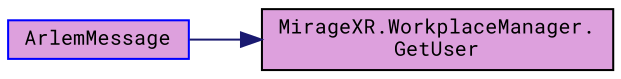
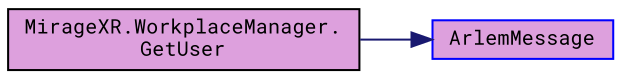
(215, 40) -> (386, 40)
